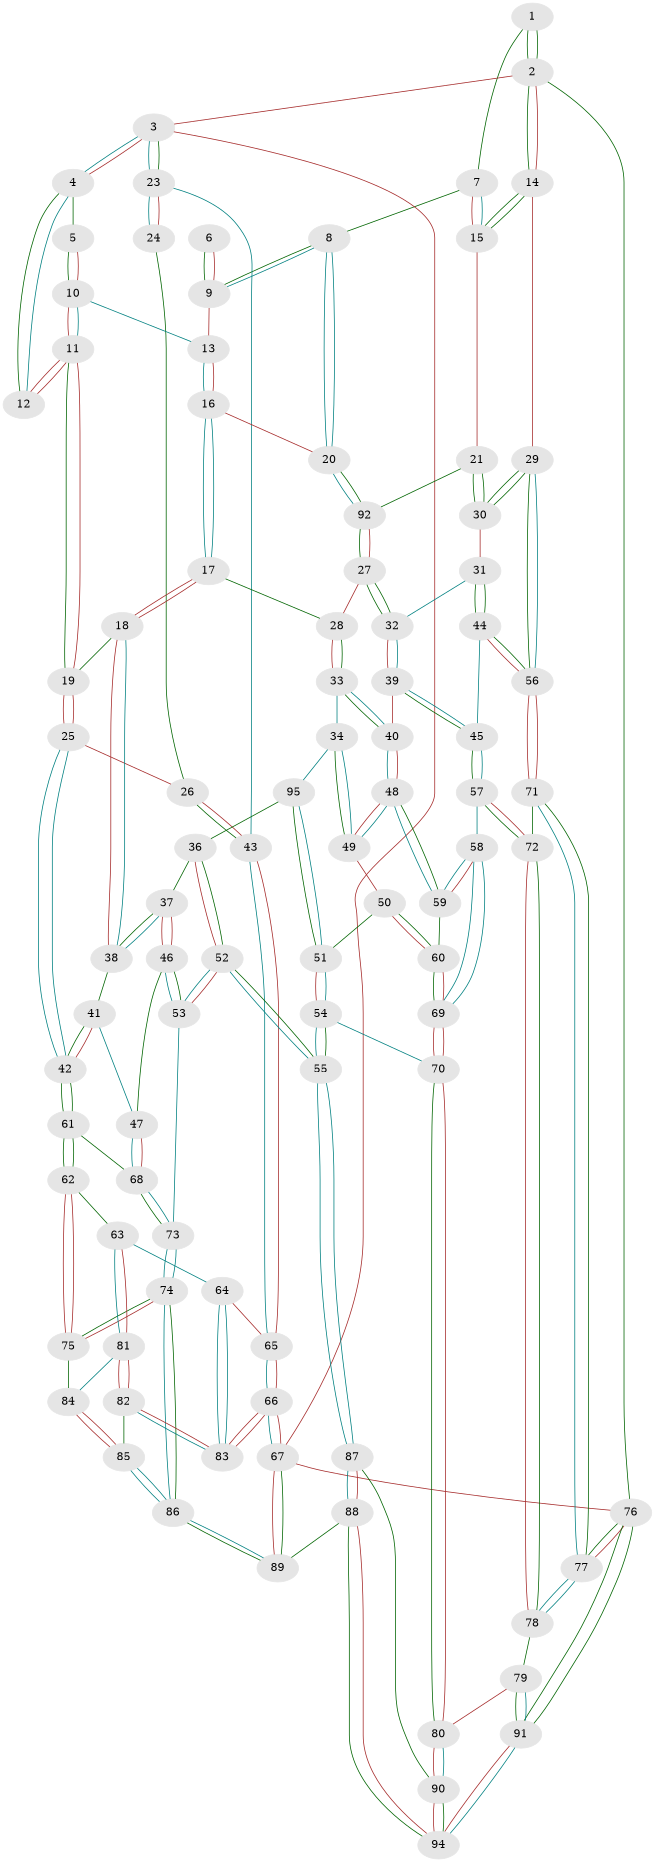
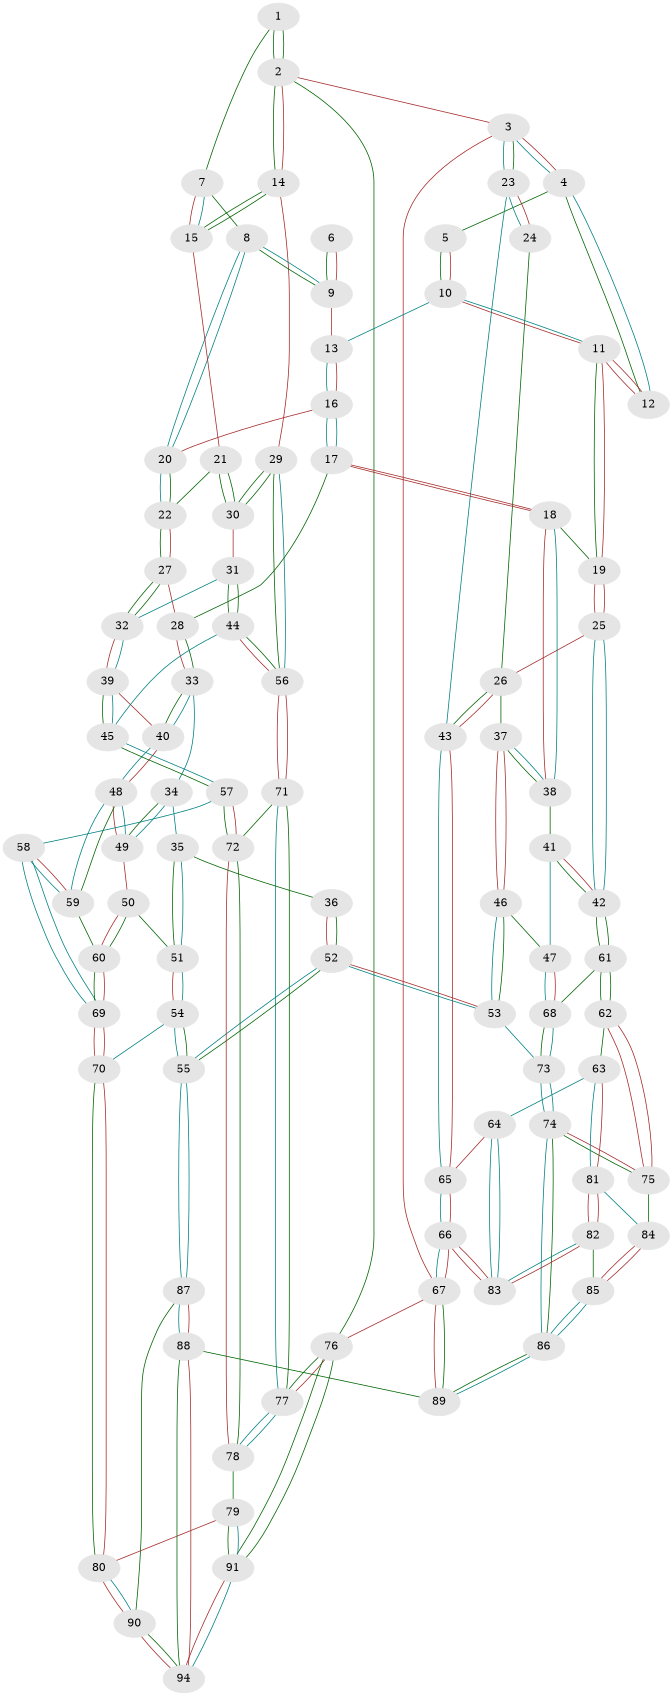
(365, 516) -> (165, 516)
(294, 793) -> (178, 848)
(181, 876) -> (501, 710)
